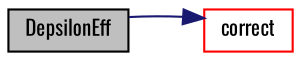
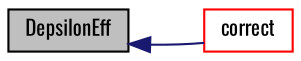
(156, 16) -> (177, 44)
